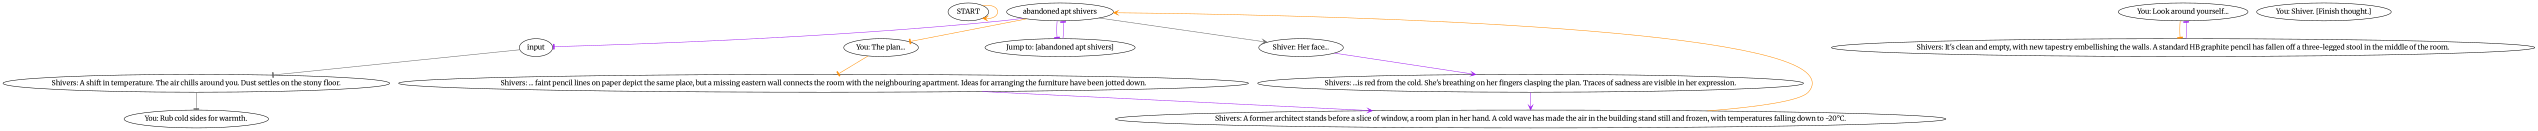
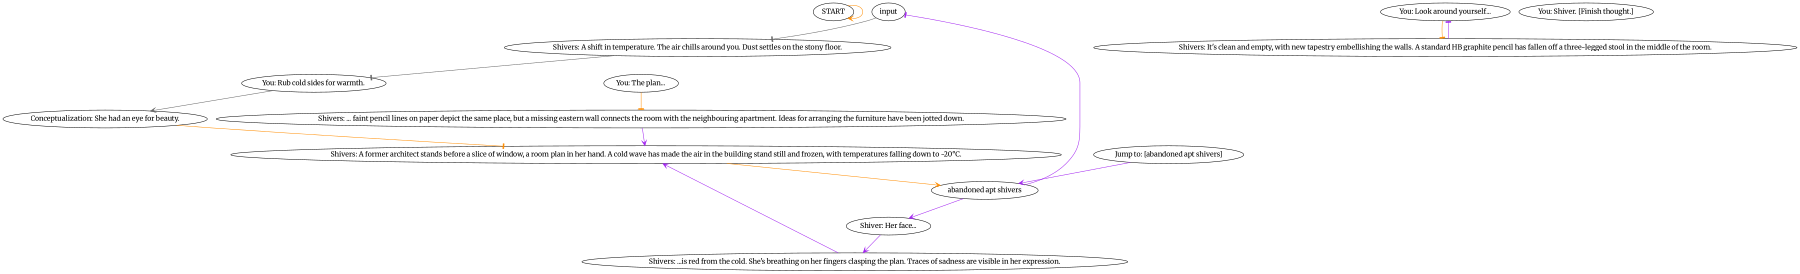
(1057, 29) -> none
(969, 30) -> none
(1181, 30) -> (939, 208)
(1063, 31) -> (1077, 172)
none -> (105, 119)
